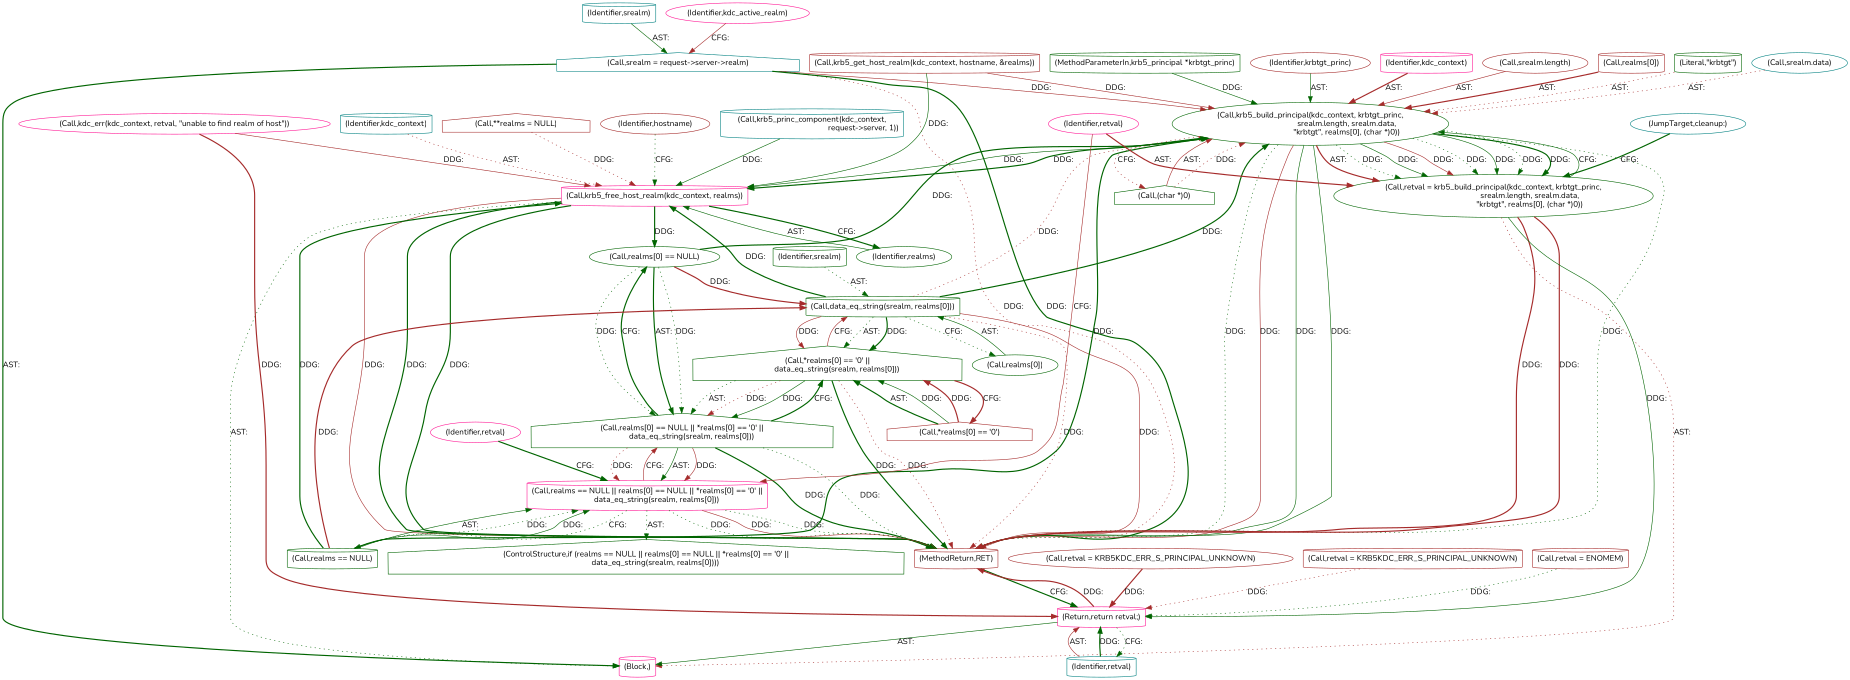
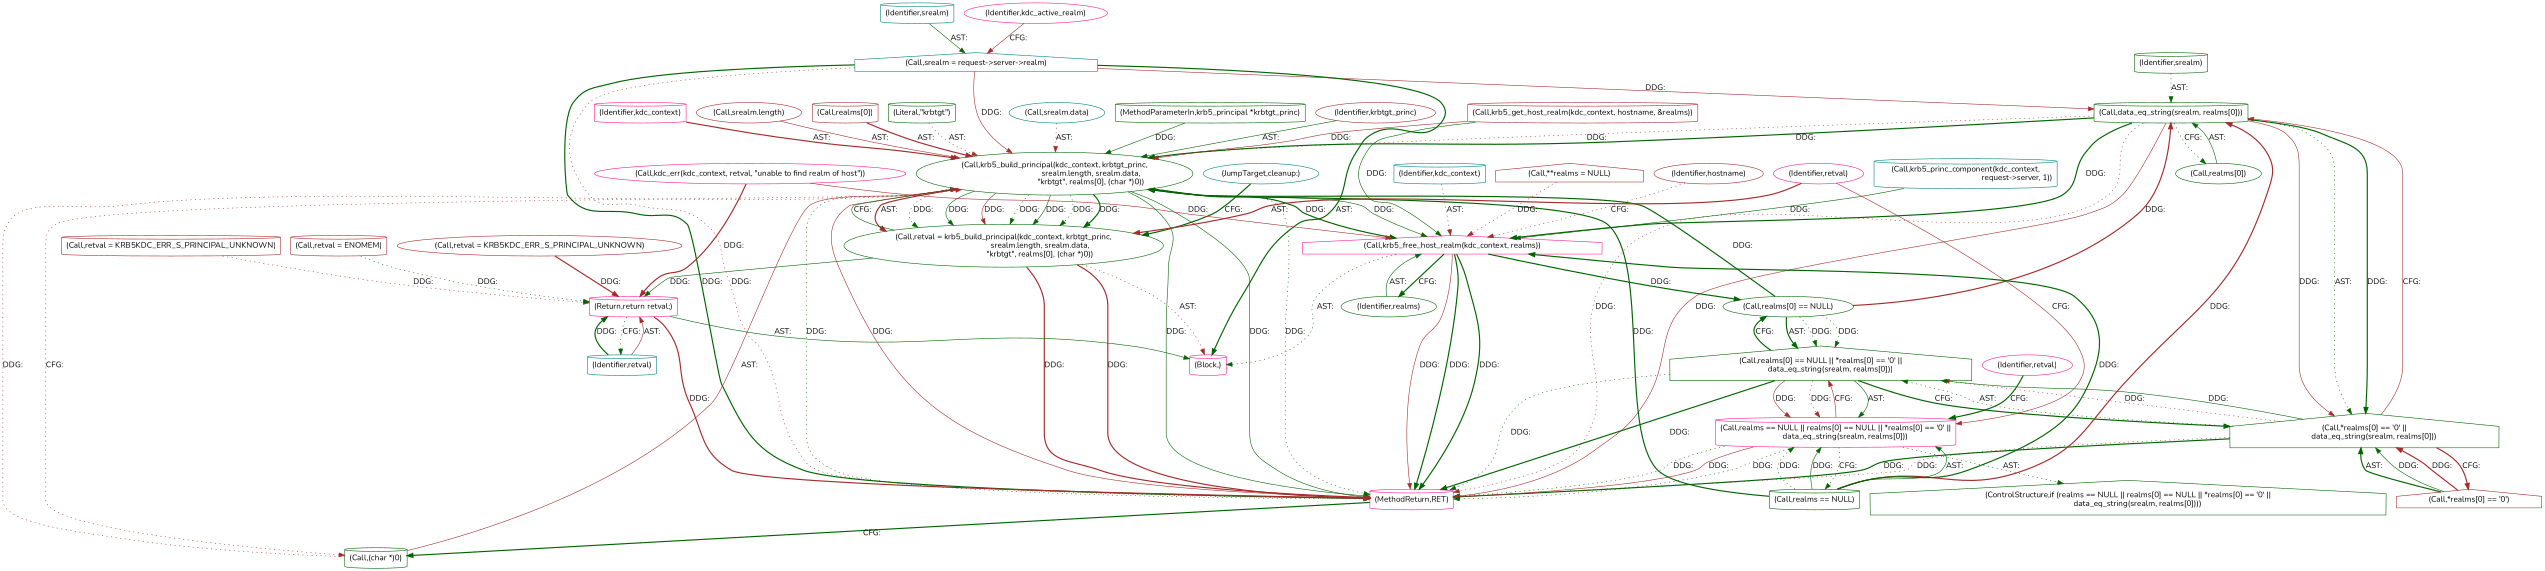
none -> (1593, 89)
(655, 157) -> (1590, 212)
(655, 196) -> (1452, 246)
(1164, 196) -> (376, 558)
(956, 559) -> (1412, 500)
(1026, 587) -> (891, 529)
